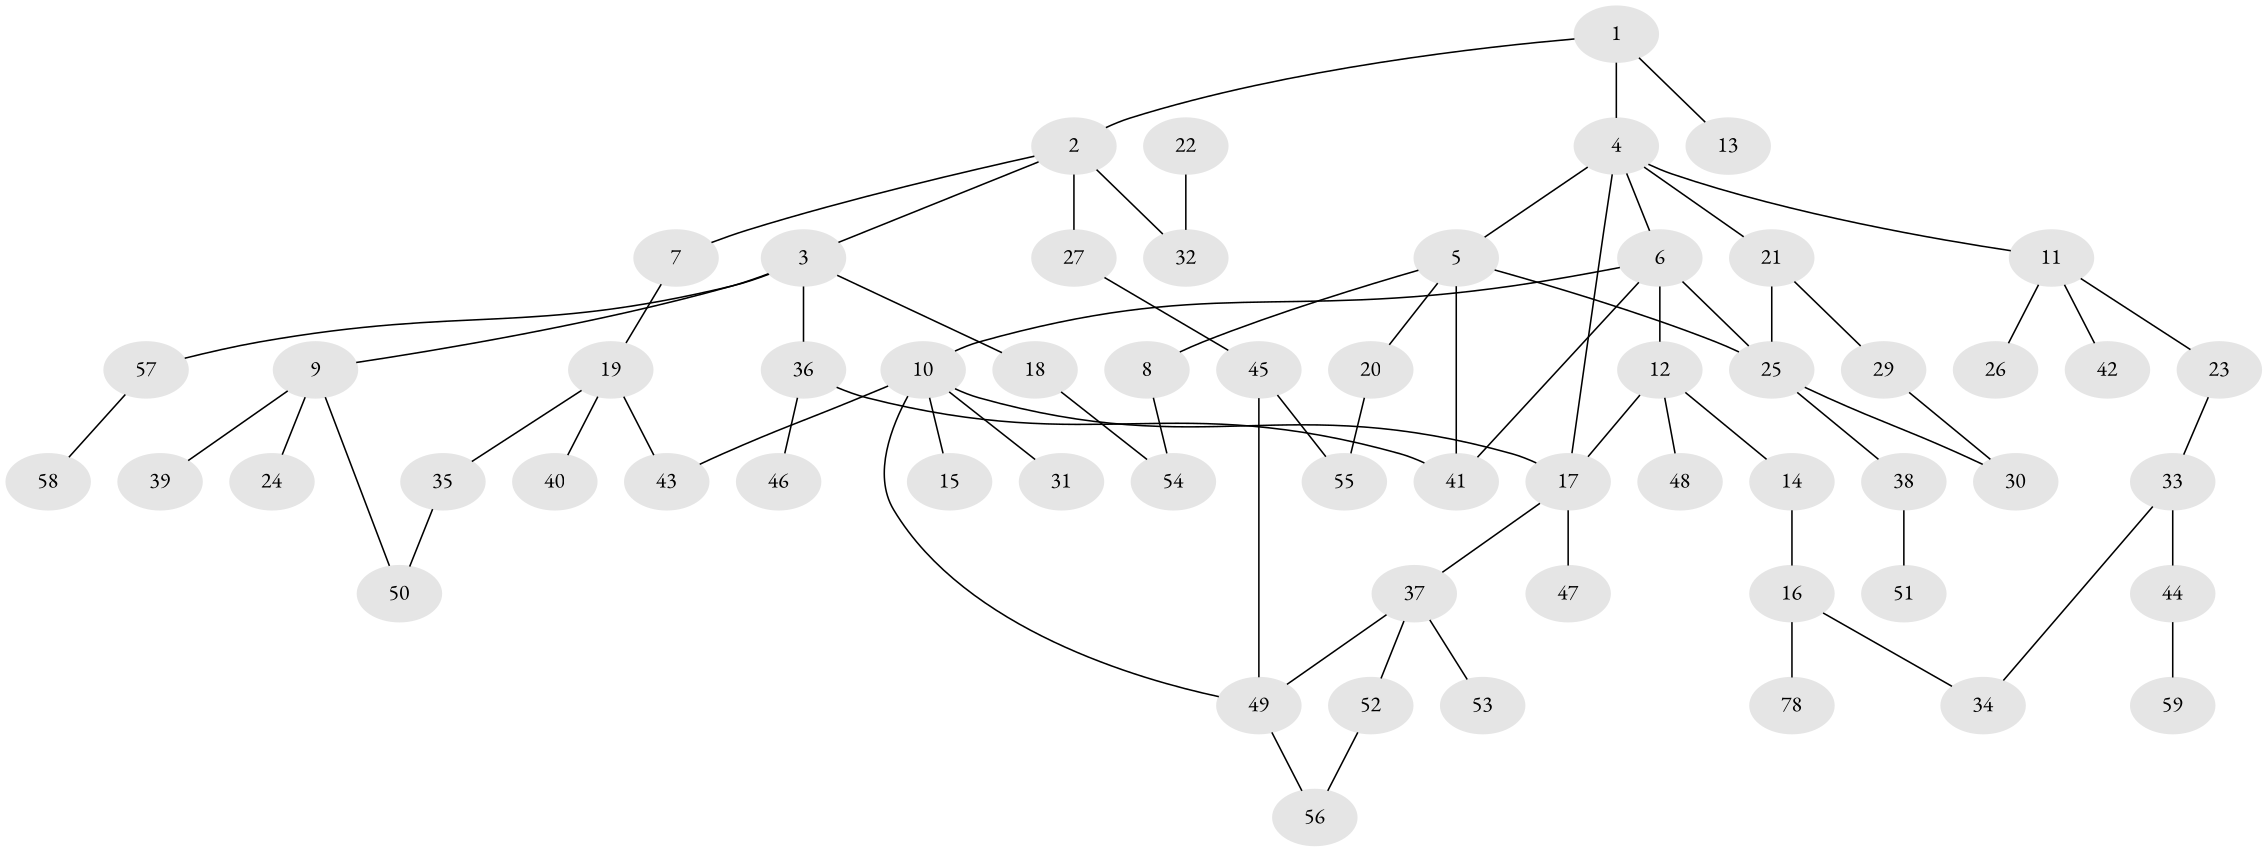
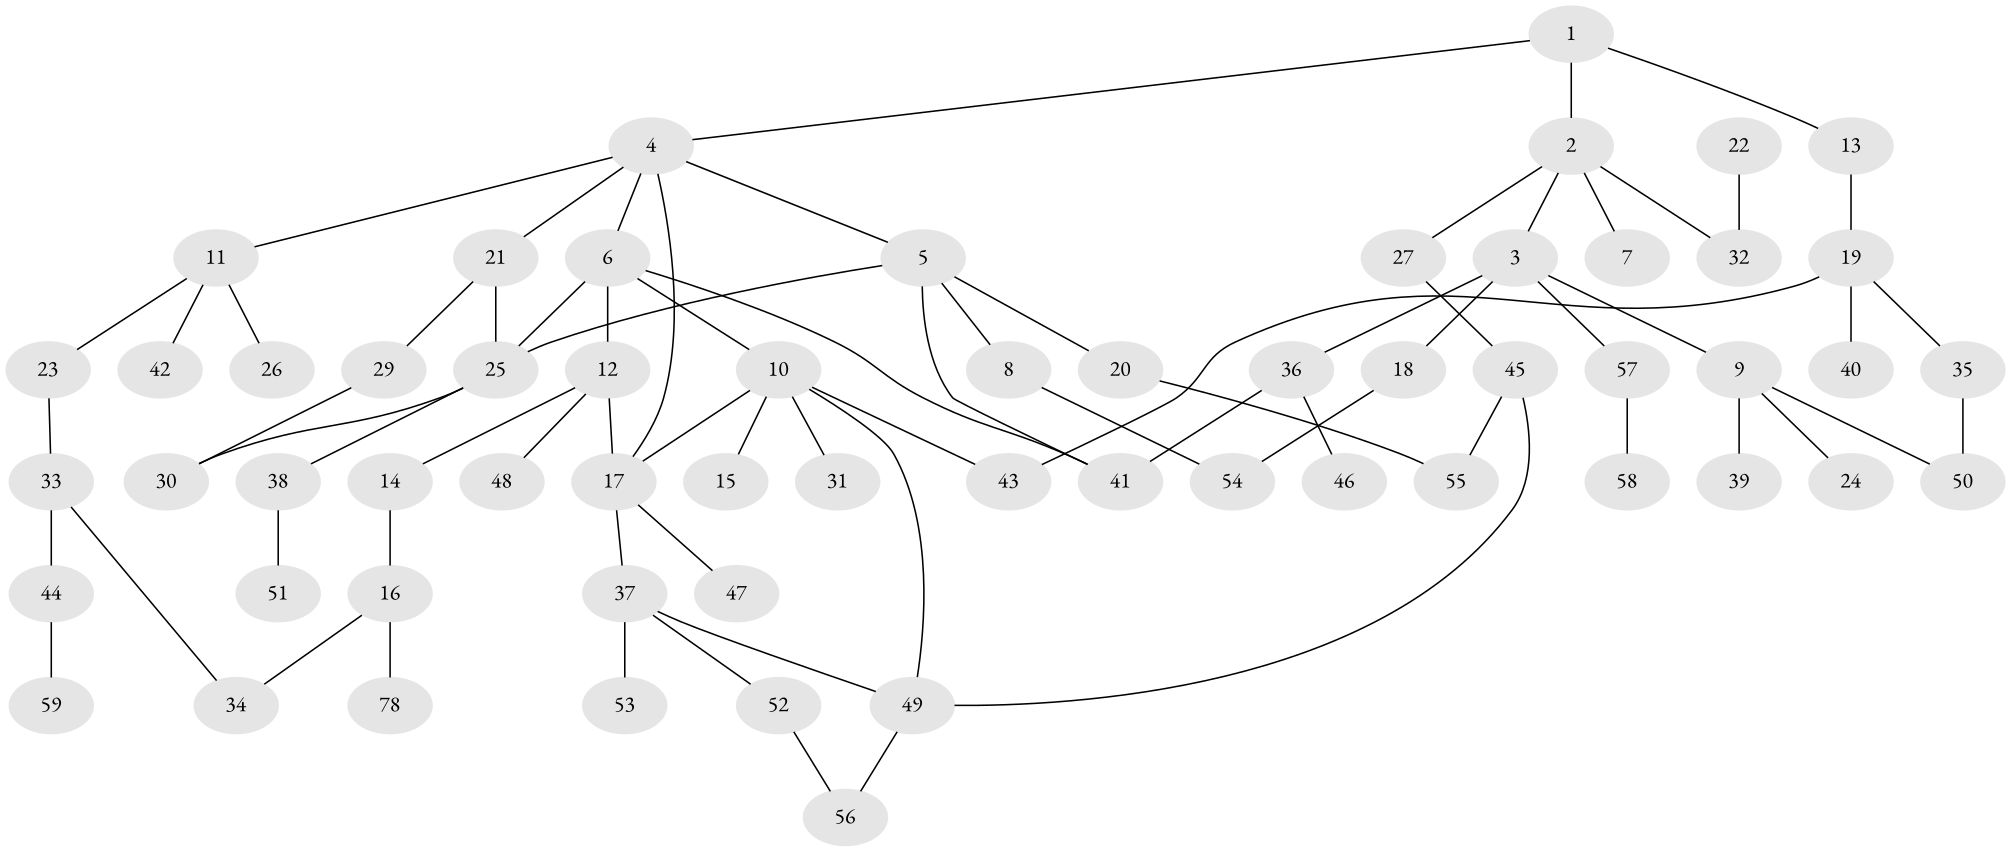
(640, 319) -> (1851, 202)
